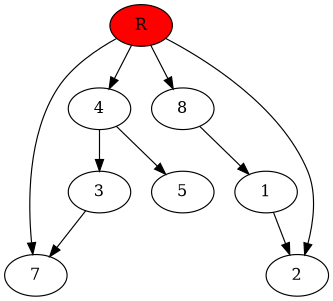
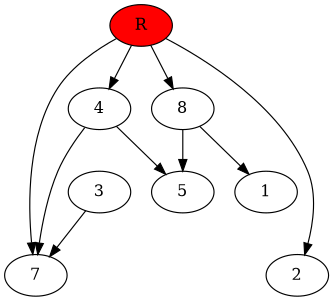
(99, 145) -> (54, 182)
none -> (183, 145)
(280, 228) -> none
